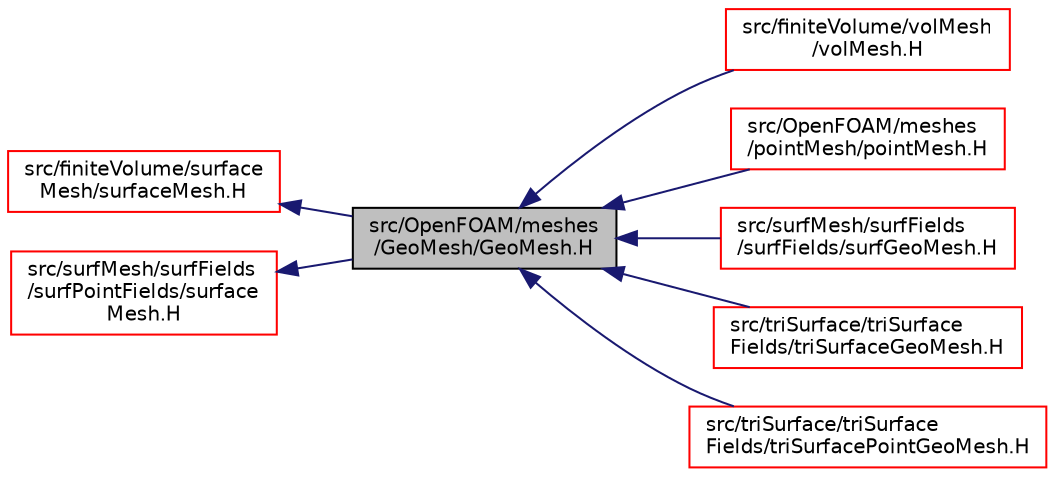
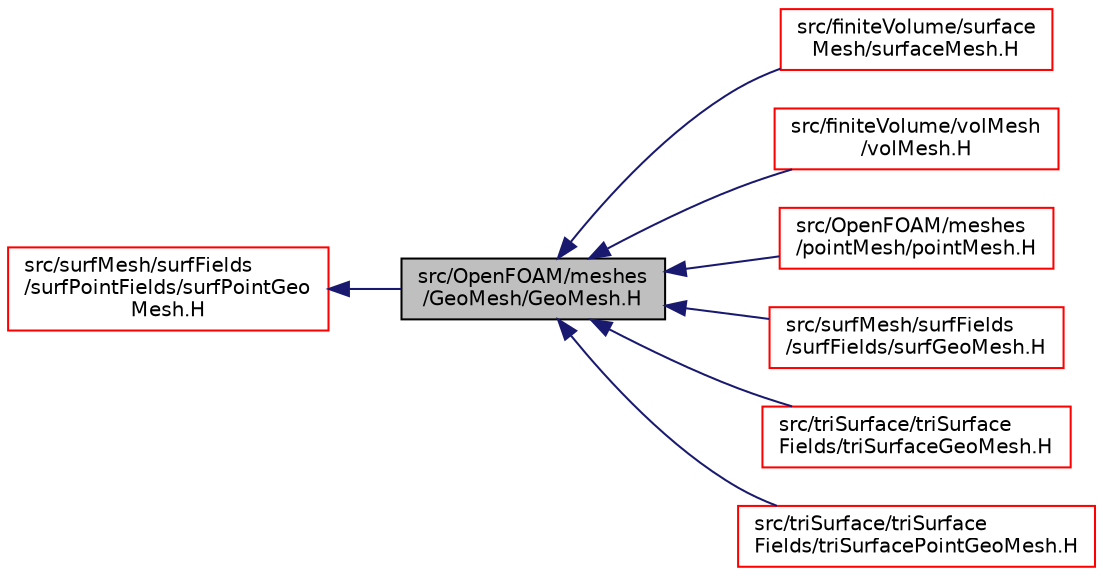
(326, 212) -> (665, 142)
(144, 293) -> (168, 289)
